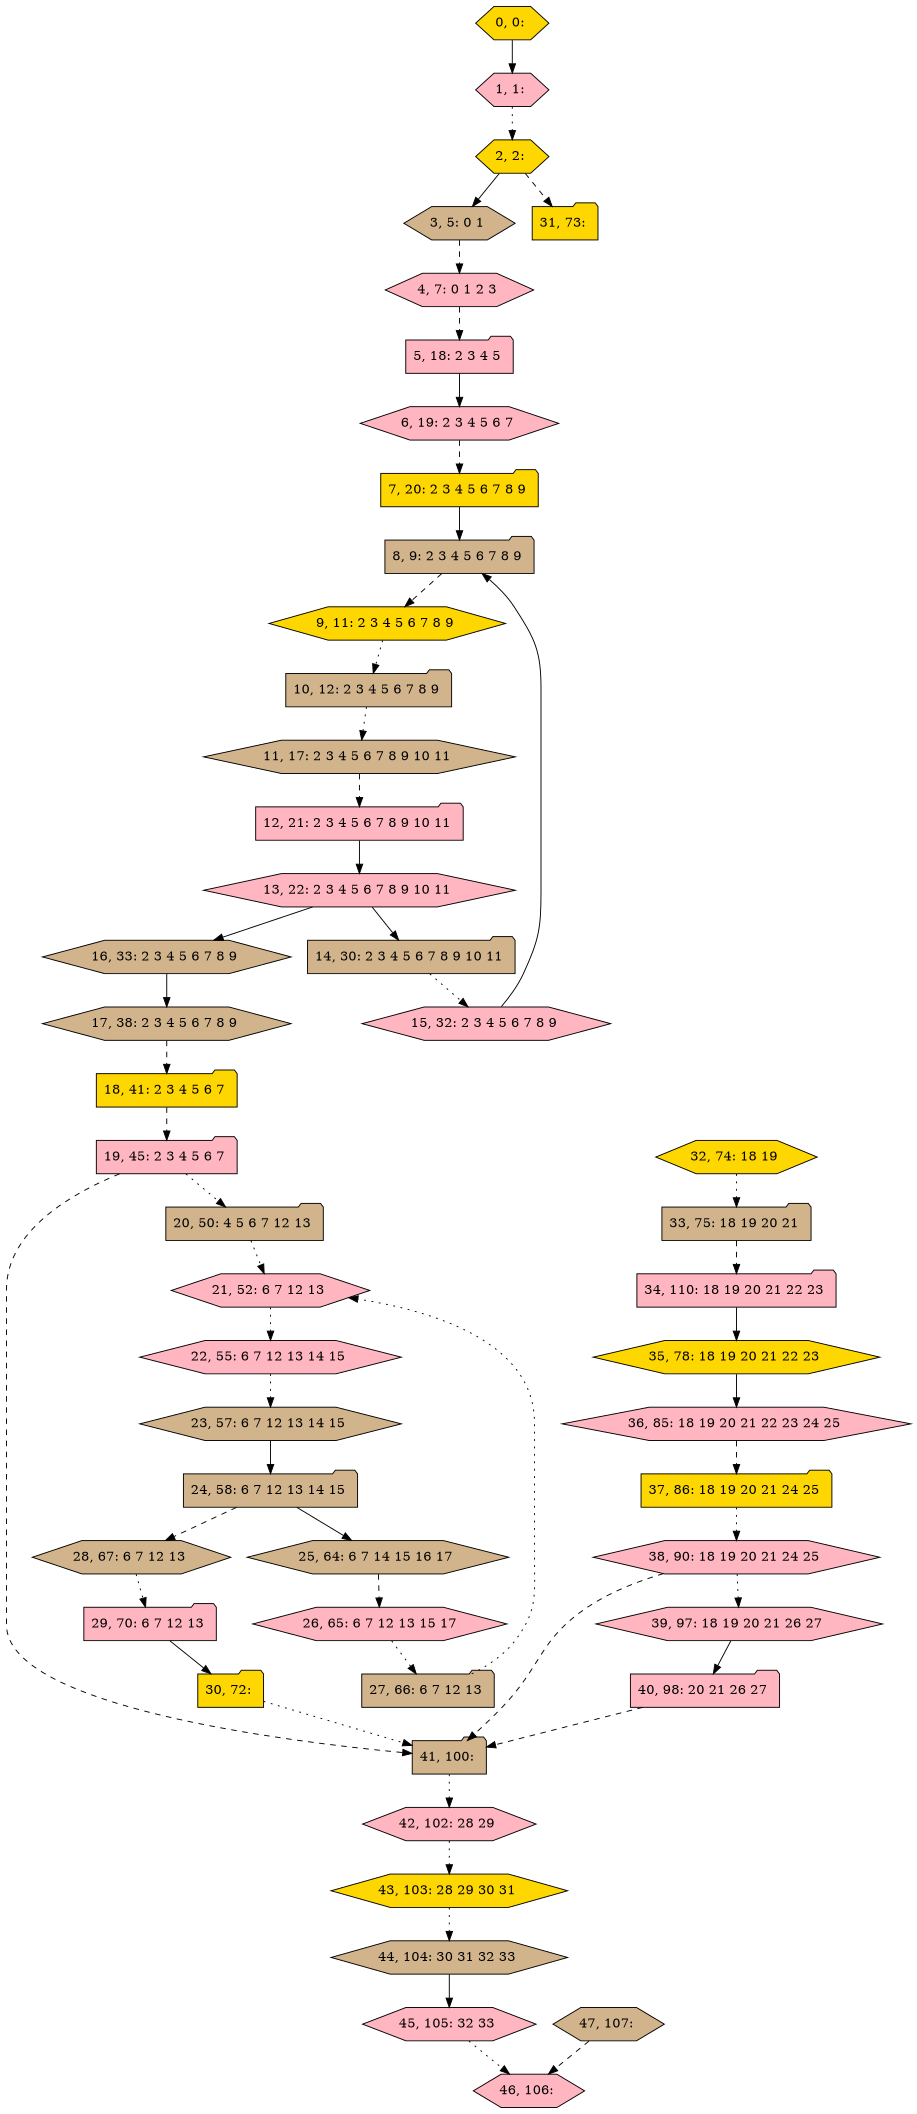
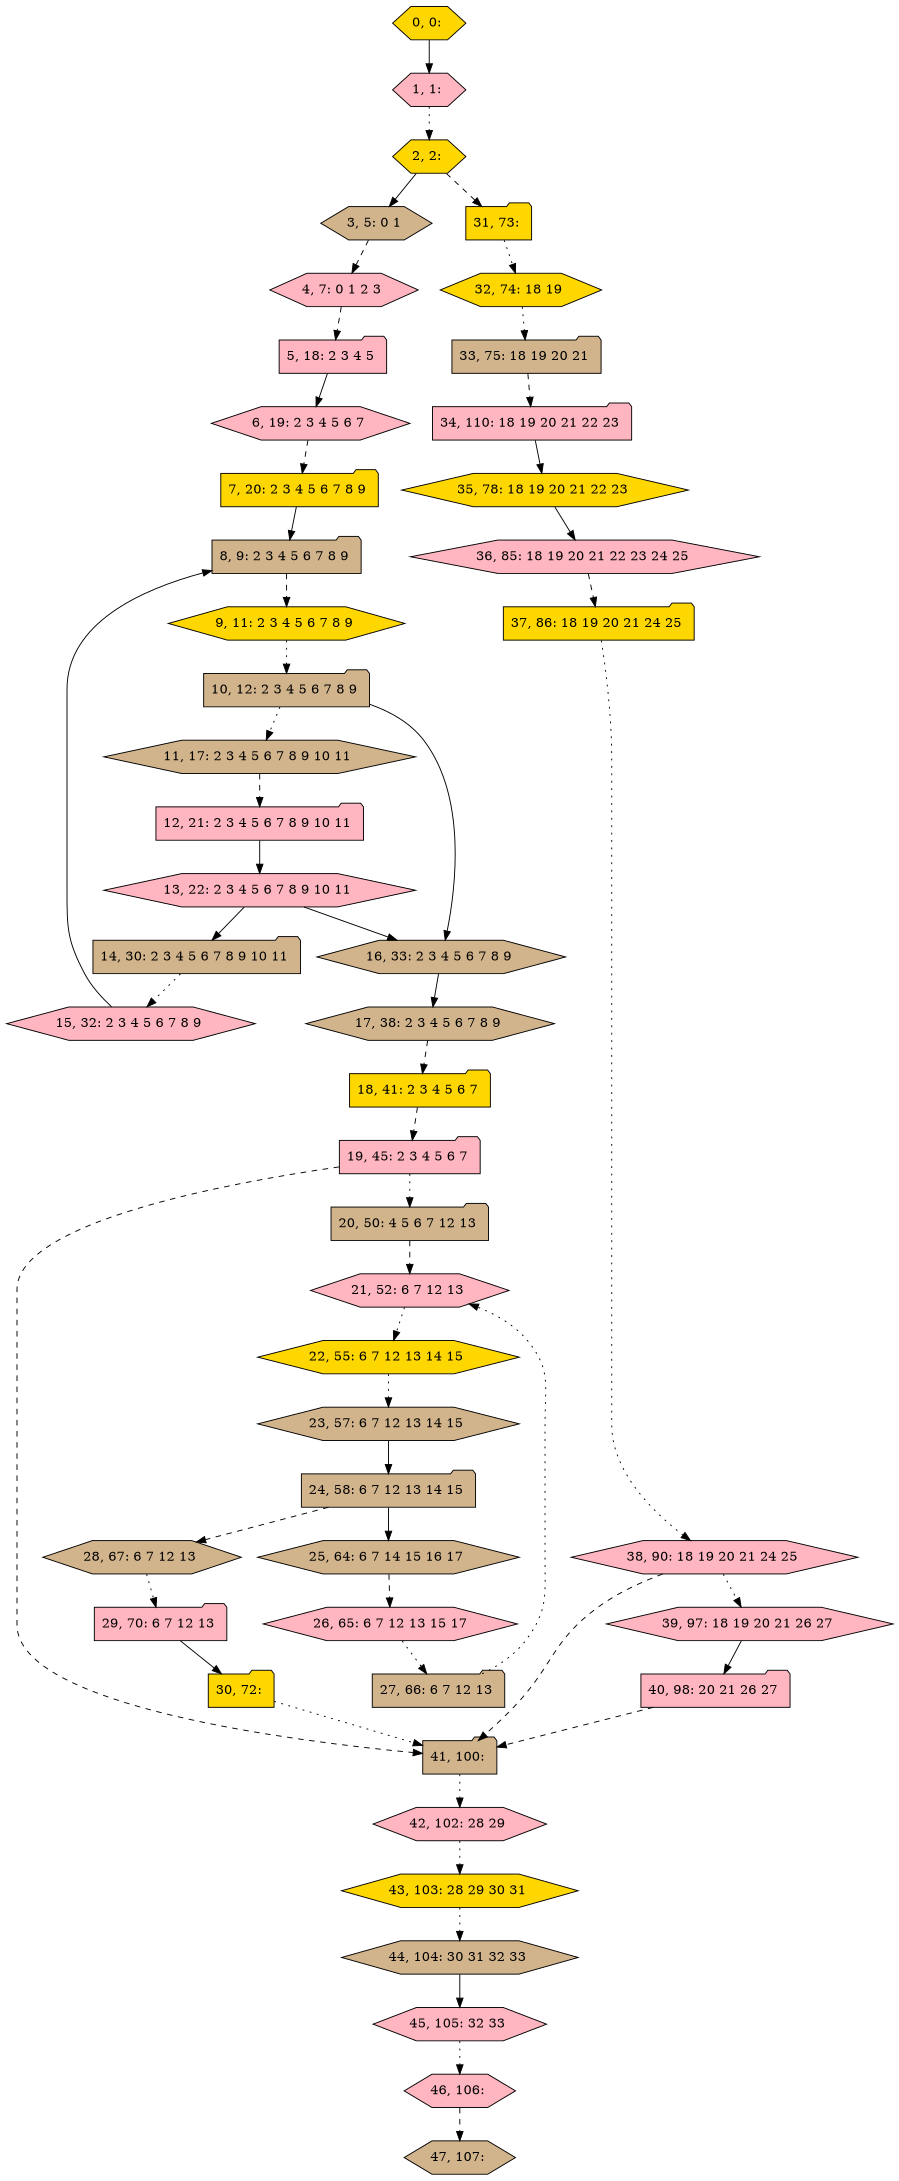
none -> (508, 252)
none -> (450, 800)
(256, 1253) -> (410, 1253)
(271, 1357) -> (388, 1357)
(572, 2055) -> (460, 2120)
